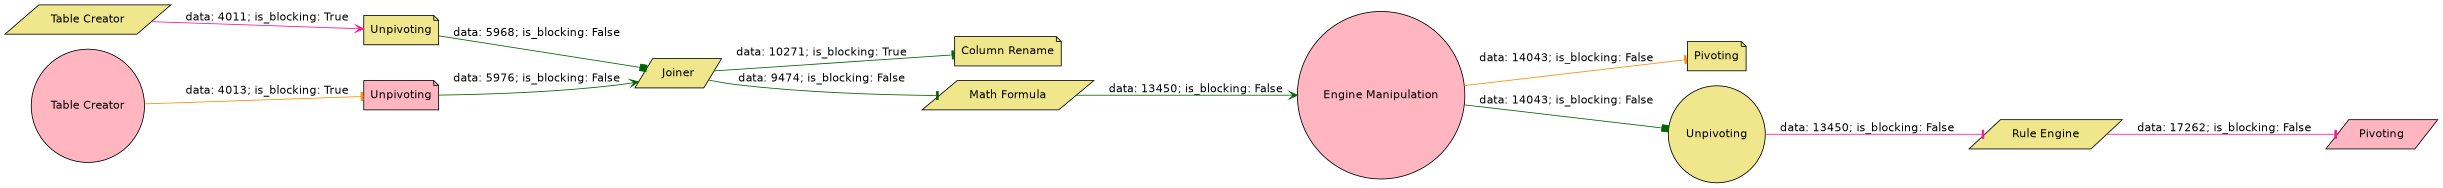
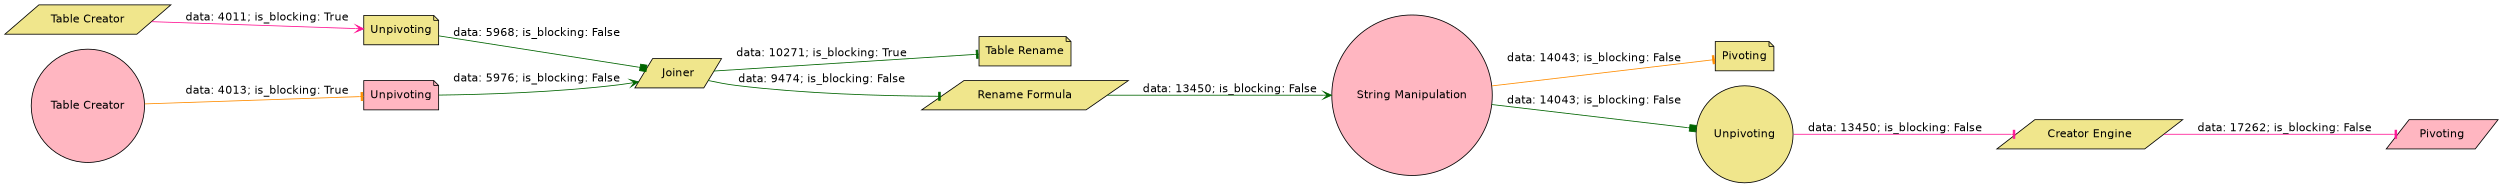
(1008, 51) -> (1025, 51)
(1008, 95) -> (1025, 95)
(1381, 95) -> (1412, 95)
(2046, 134) -> (2090, 134)
